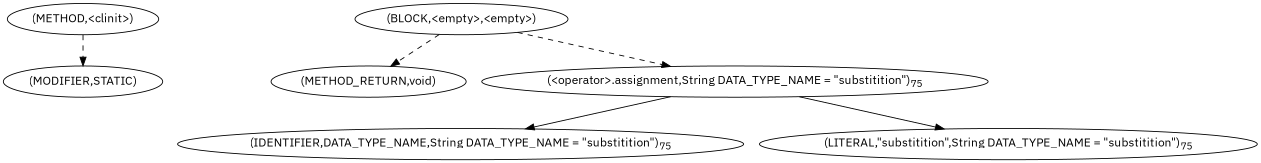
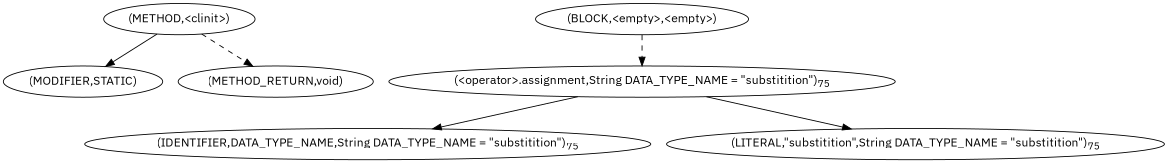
(83, 46) -> (135, 48)
(419, 48) -> (223, 48)
